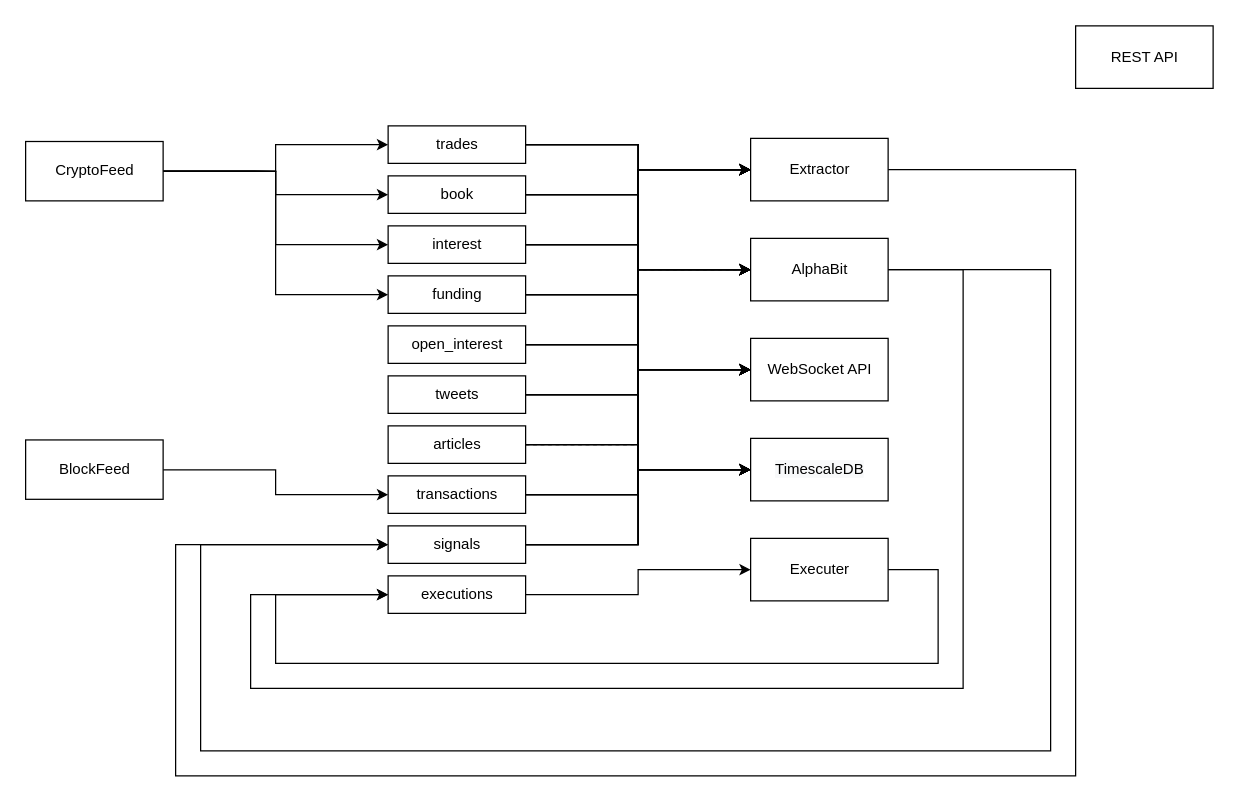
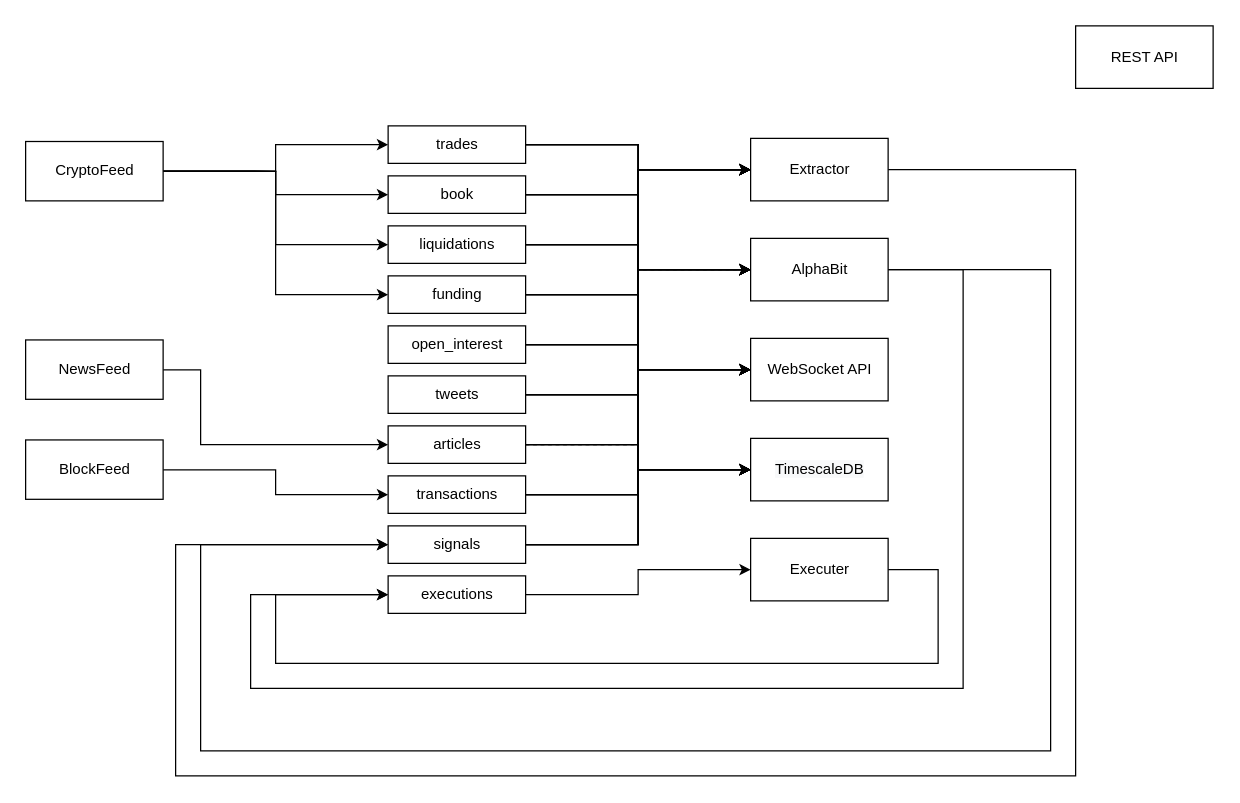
(458, 244) -> (458, 244)
none -> (94, 369)
none -> (235, 444)
